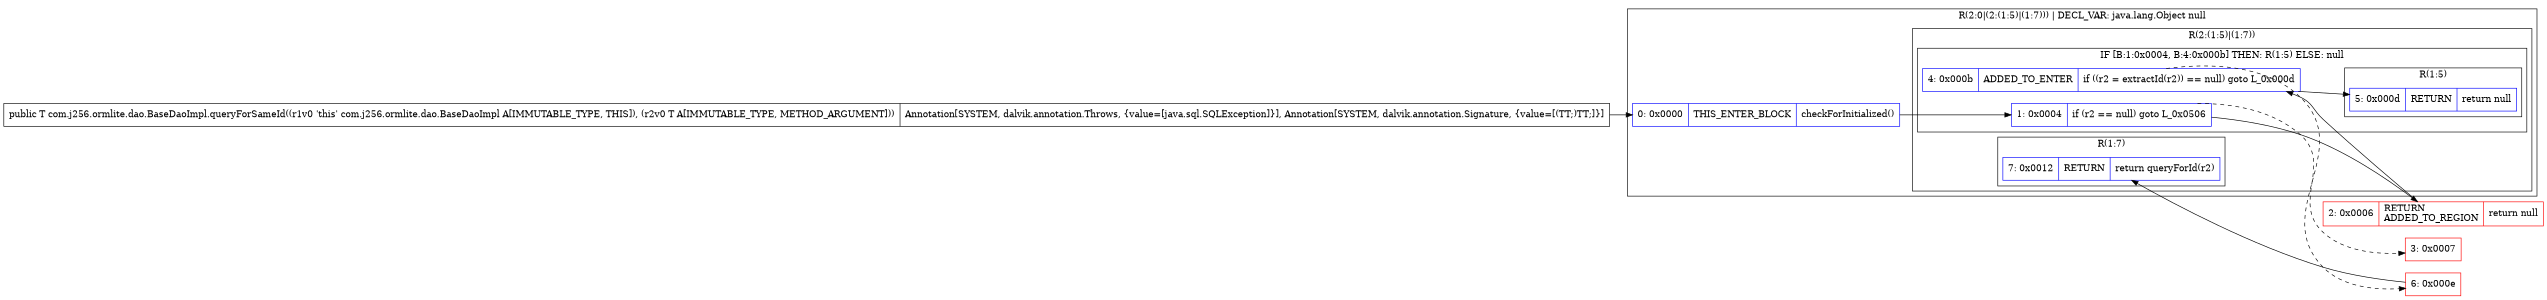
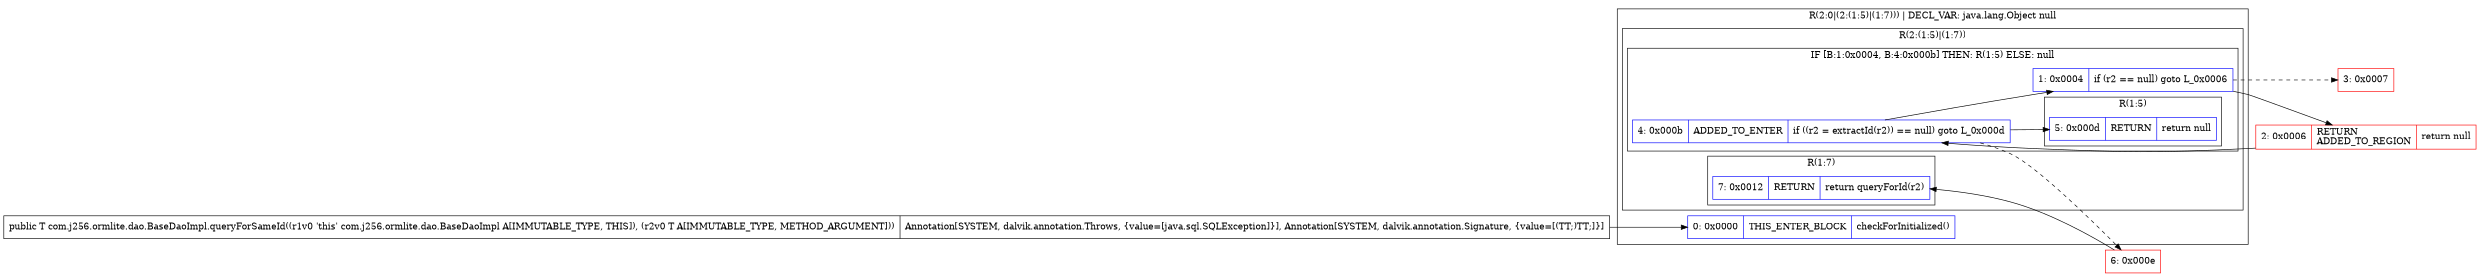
(1952, 115) -> (1966, 106)
(2139, 115) -> (2161, 80)
